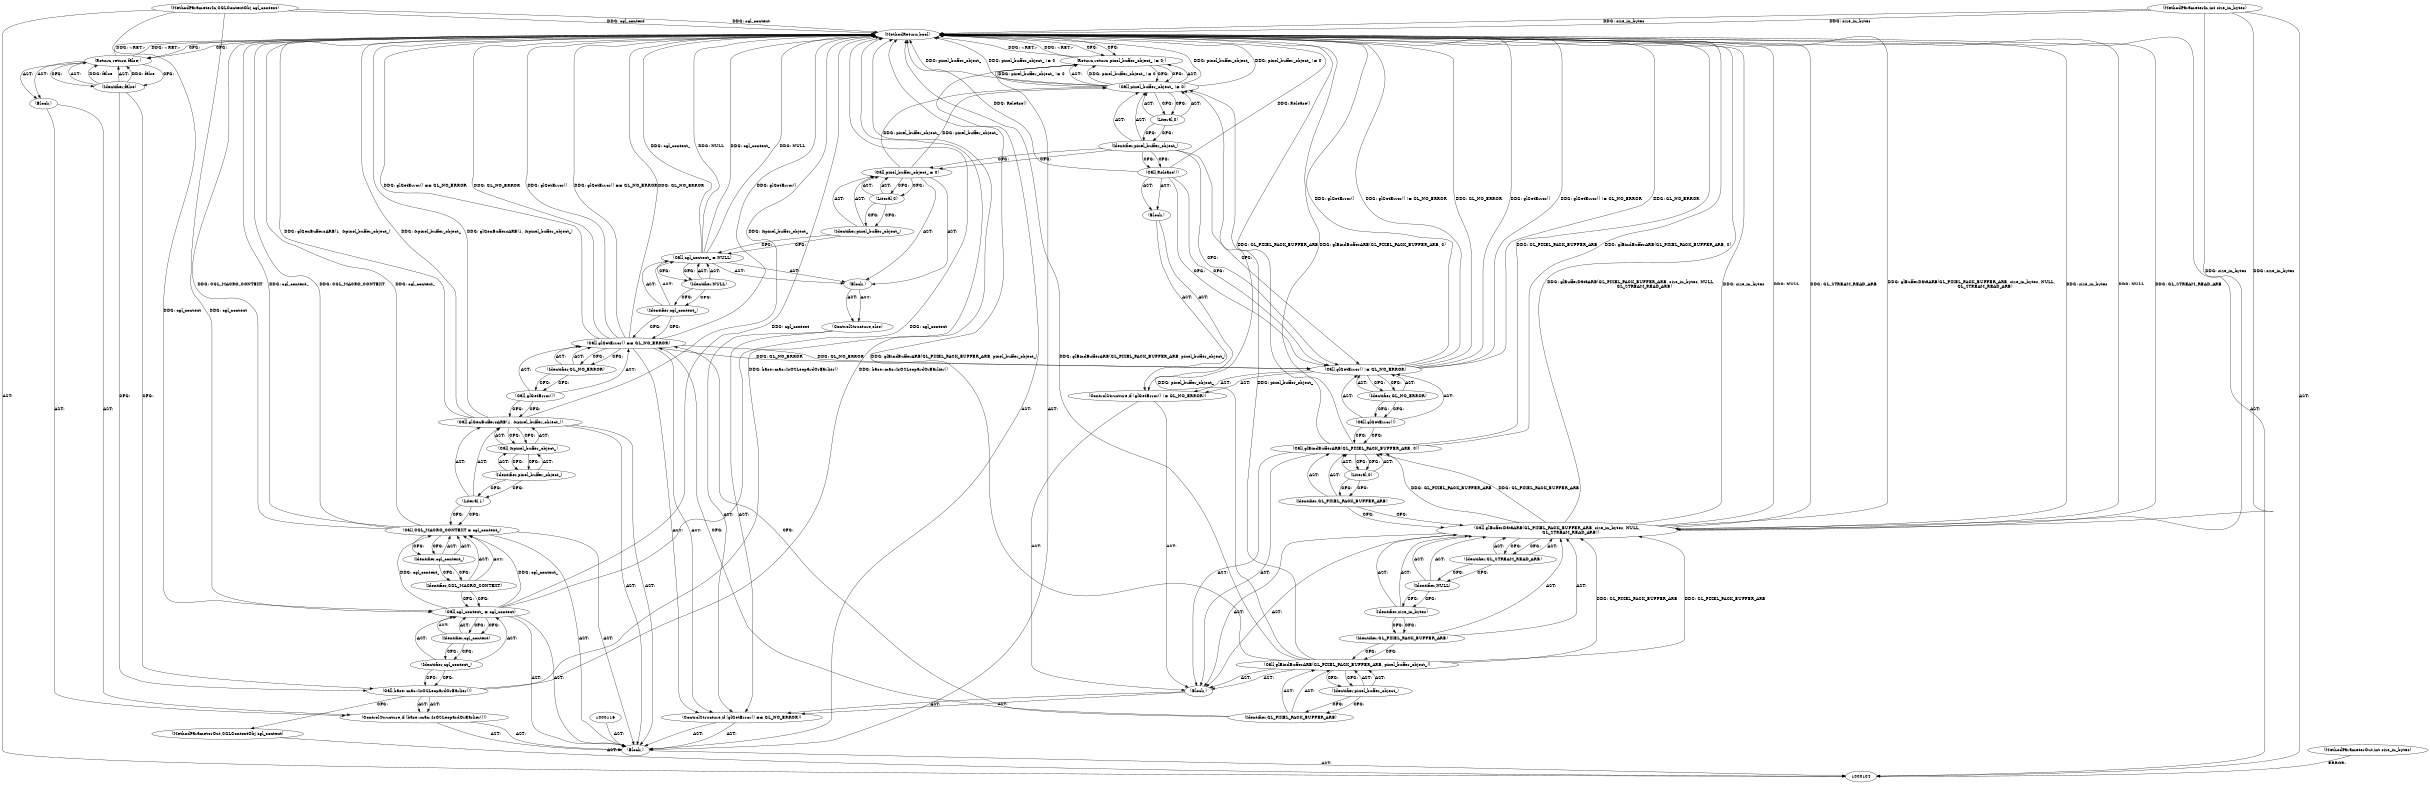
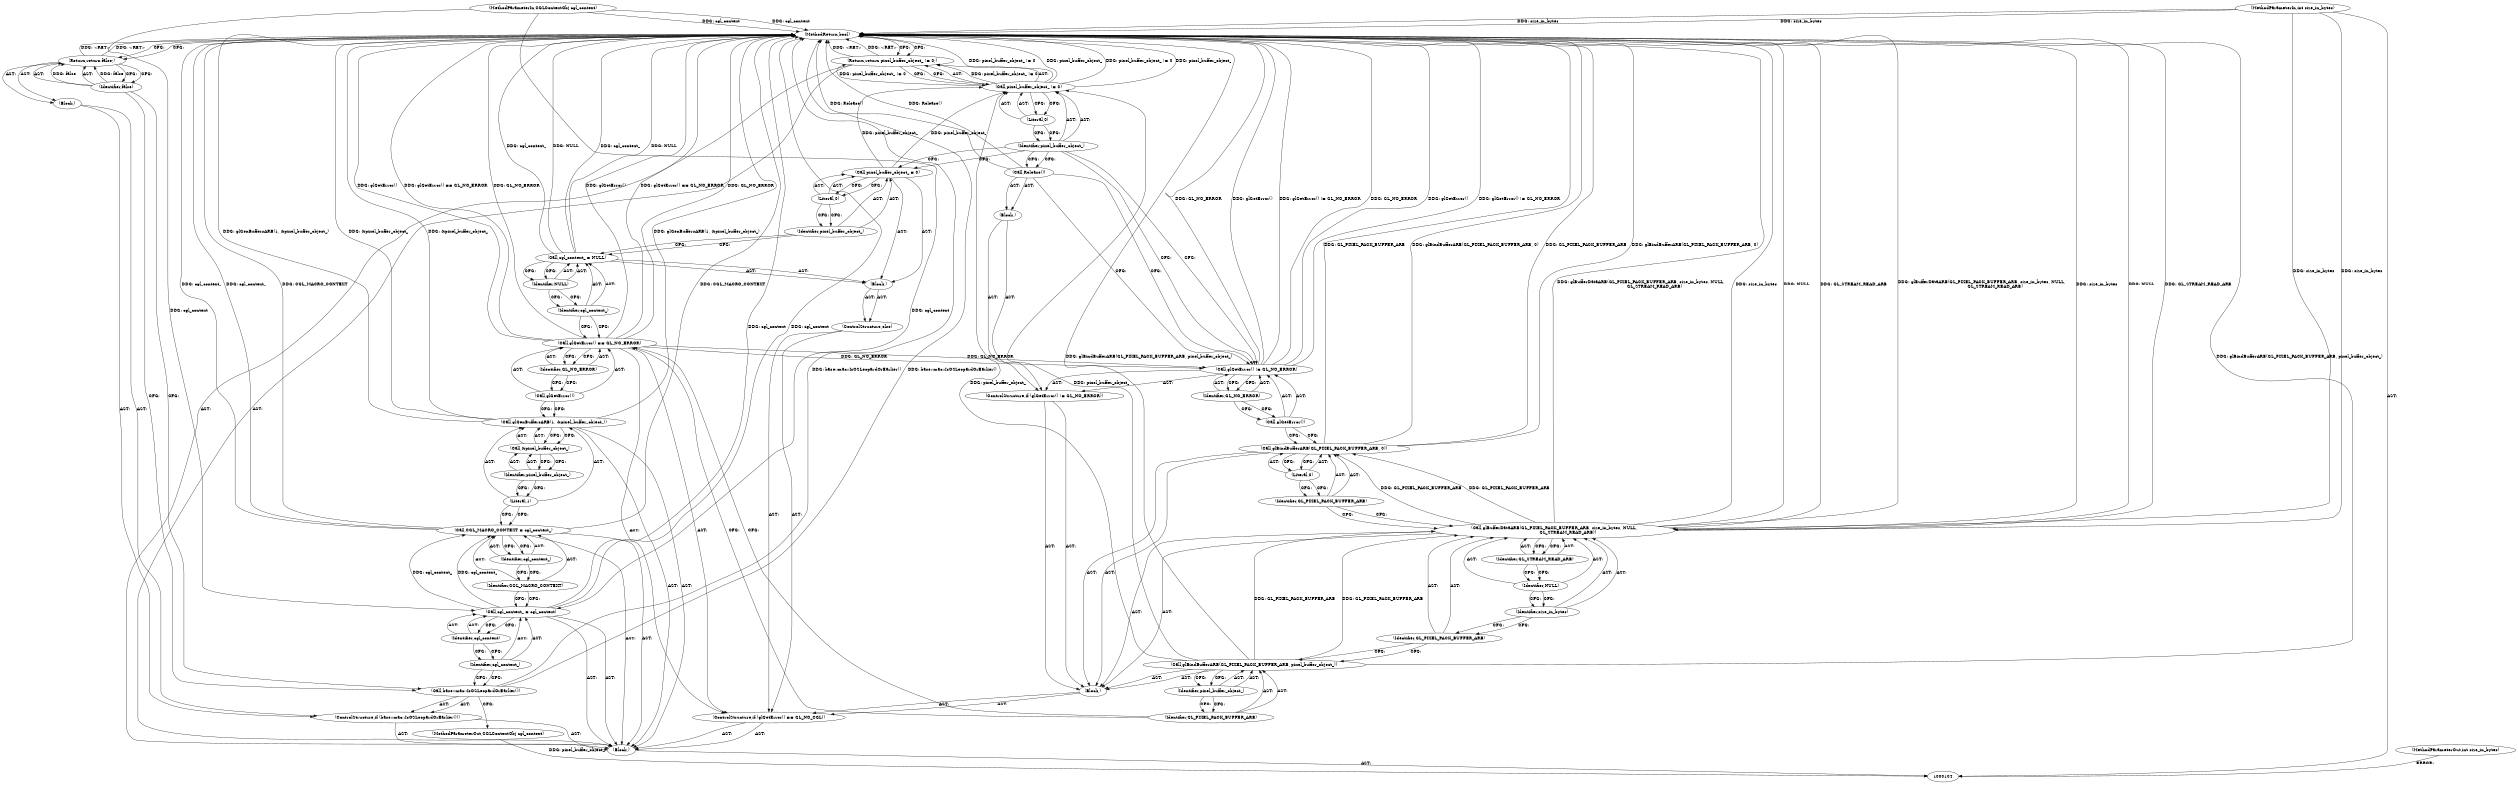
(2130, 43) -> none
(606, 717) -> none
(742, 717) -> (769, 717)
(613, 750) -> (577, 750)
(485, 768) -> none
